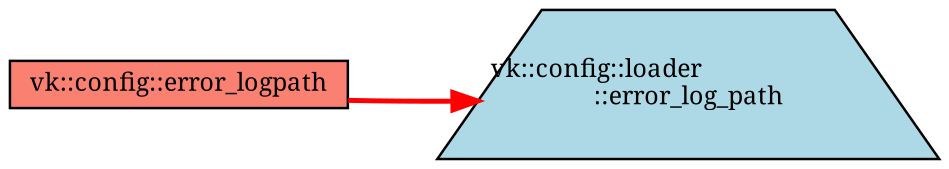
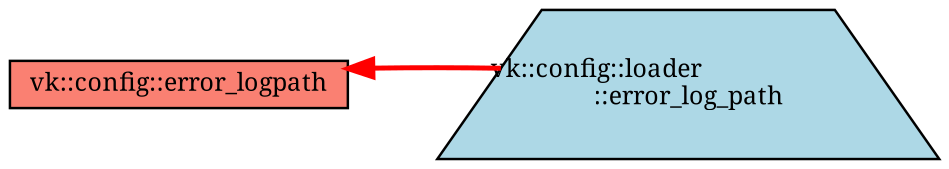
(400, 101) -> (437, 68)
